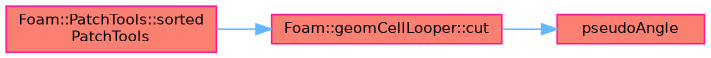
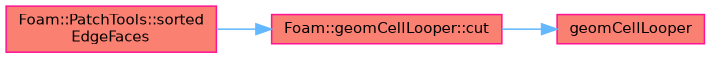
(111, 29) -> (111, 29)
(631, 29) -> (631, 29)
